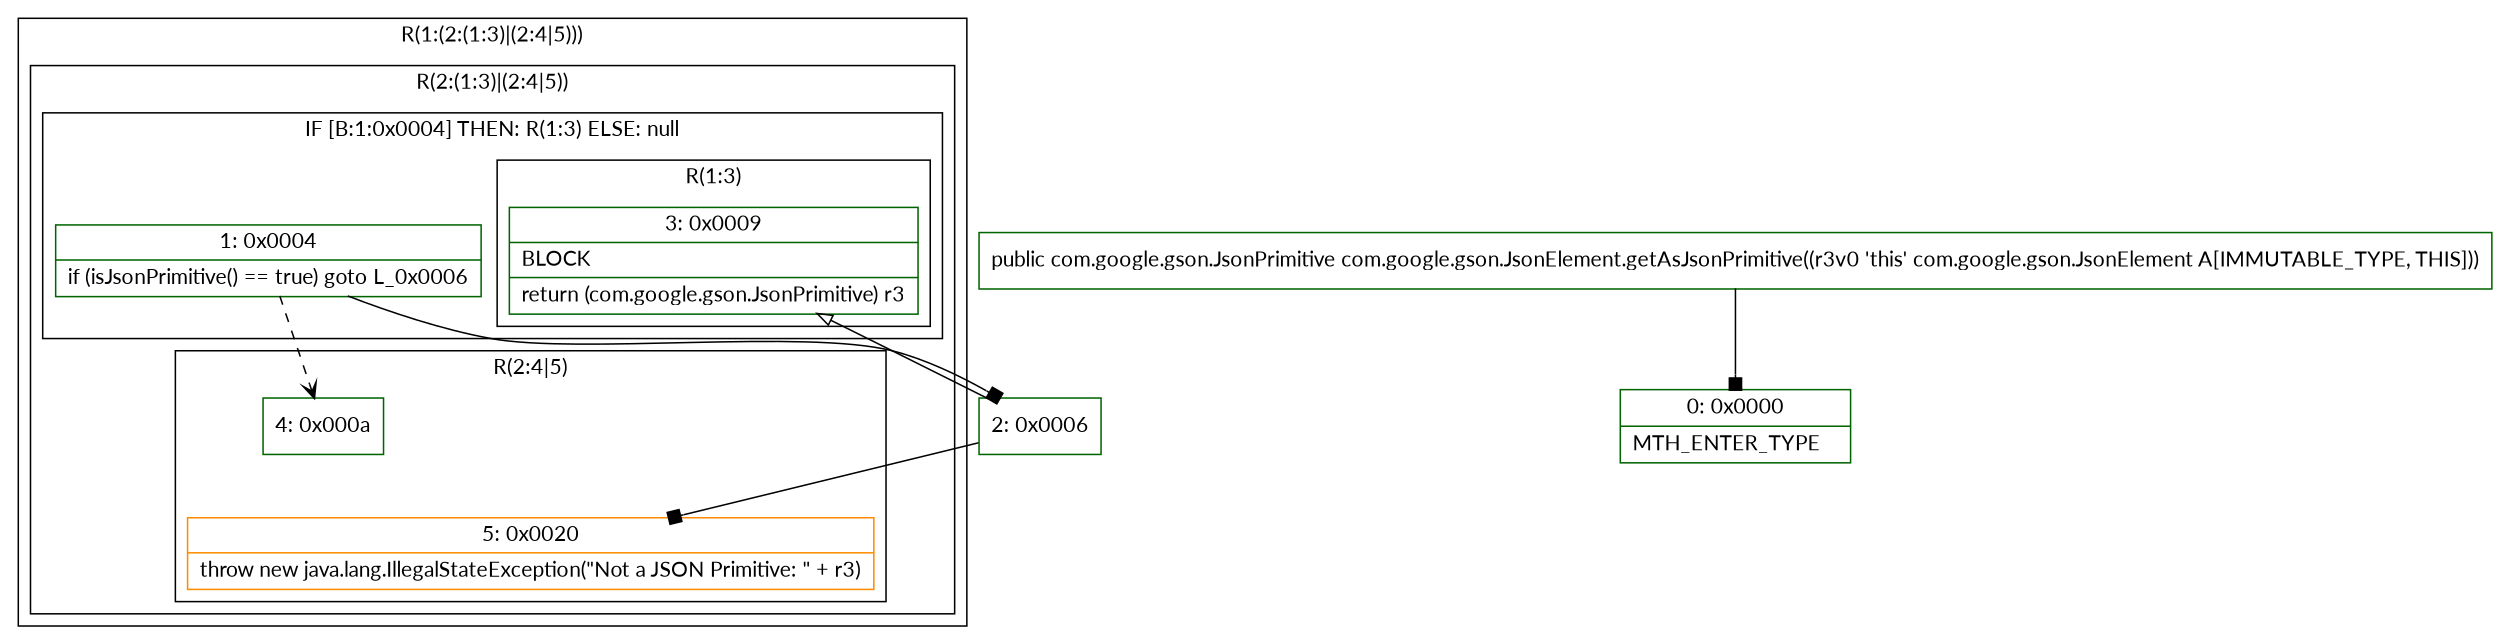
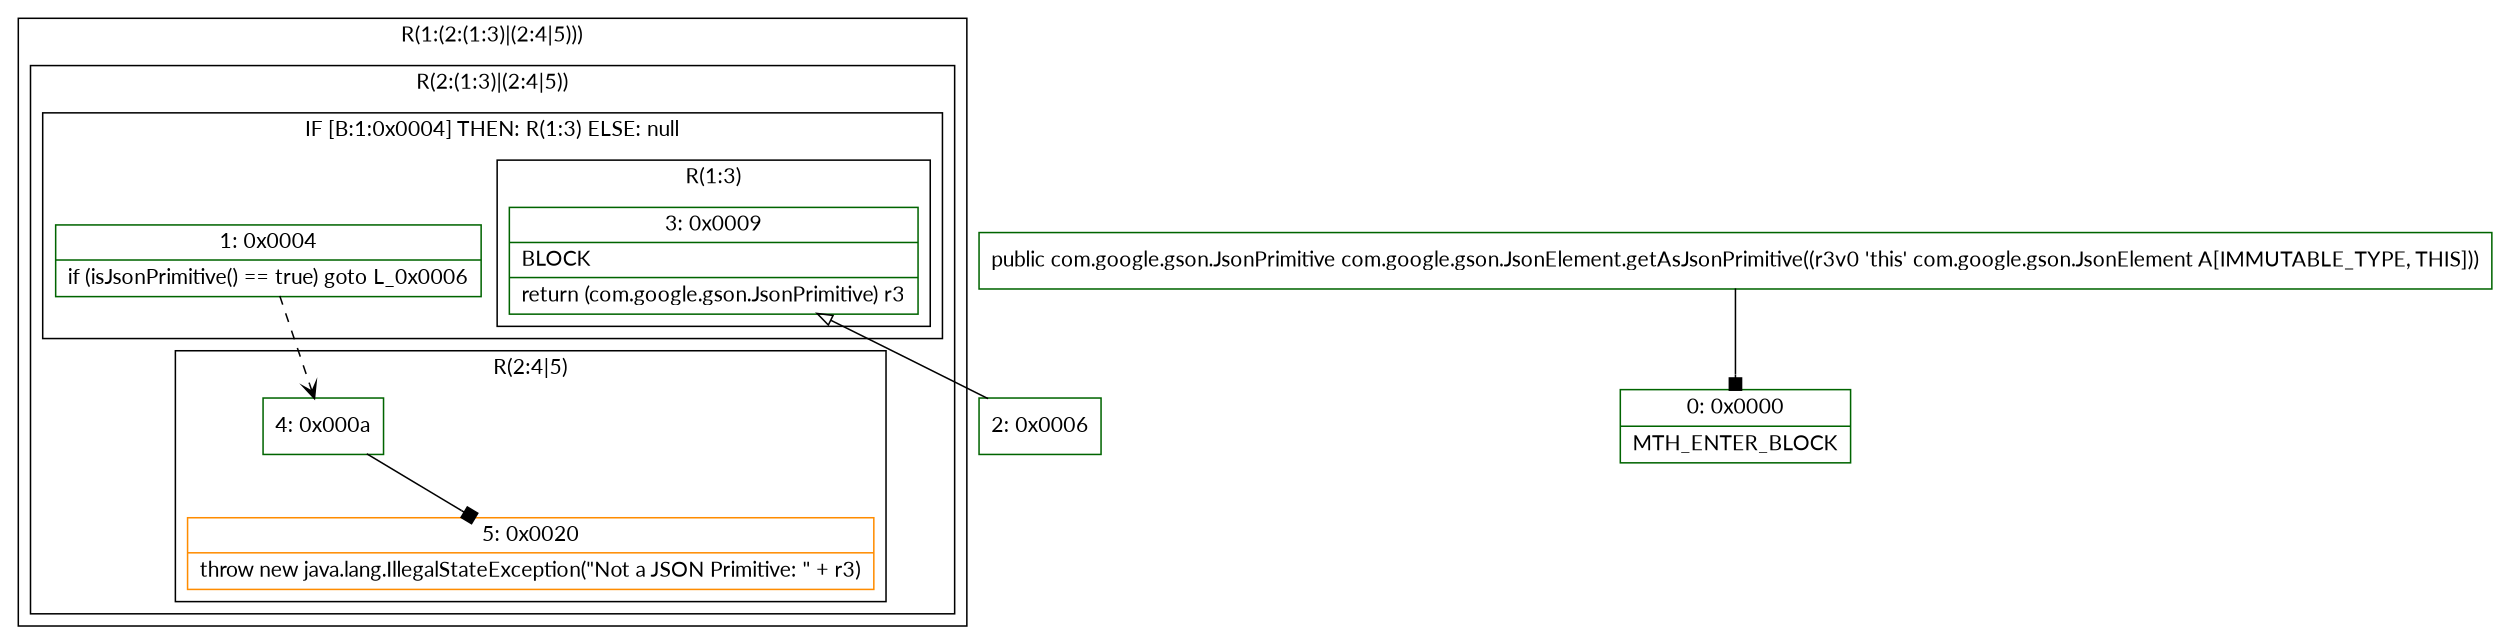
(668, 343) -> none
(1727, 444) -> (1735, 444)
(831, 479) -> (414, 482)
